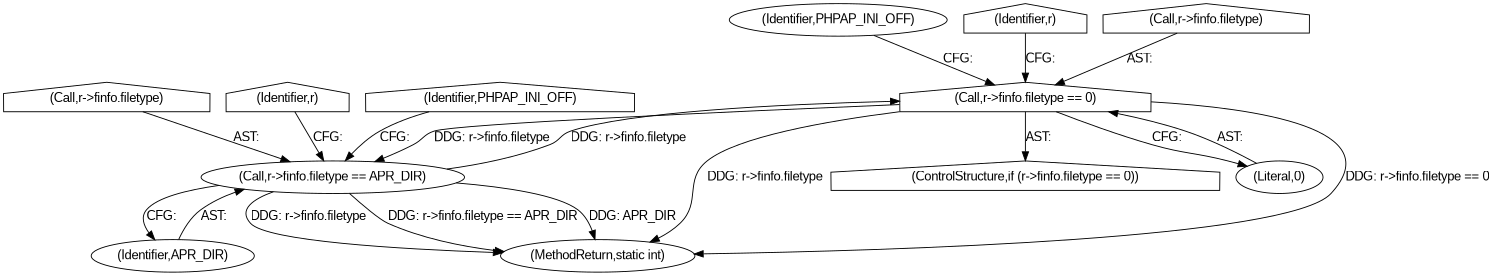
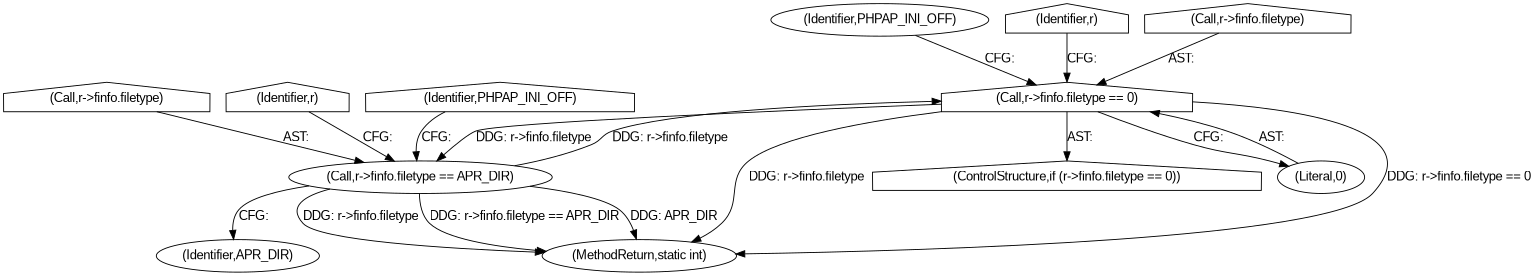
(202, 209) -> none
